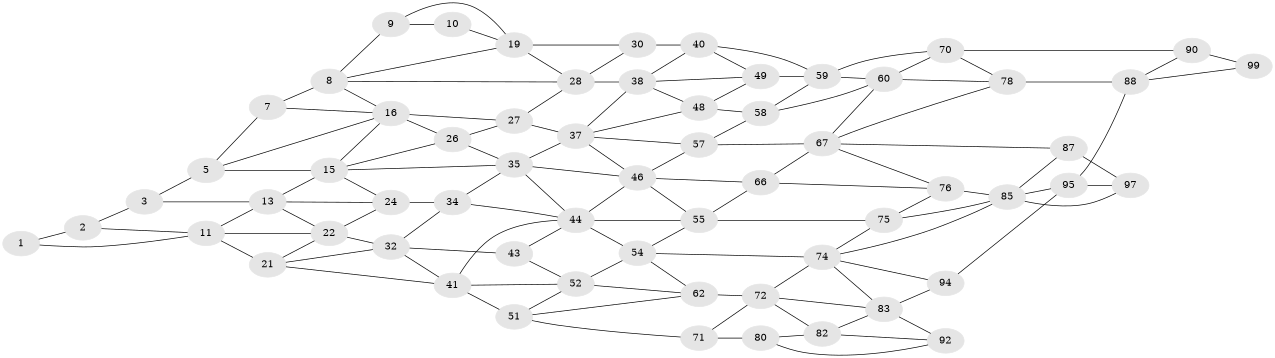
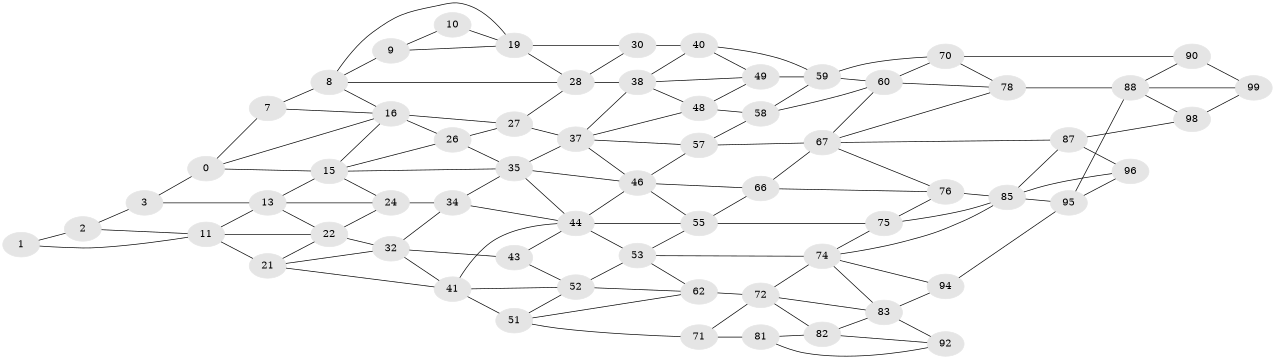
none -> (1192, 119)
(206, 170) -> (206, 169)
(1130, 185) -> (1130, 171)
(637, 253) -> (637, 256)
(761, 338) -> (761, 337)
